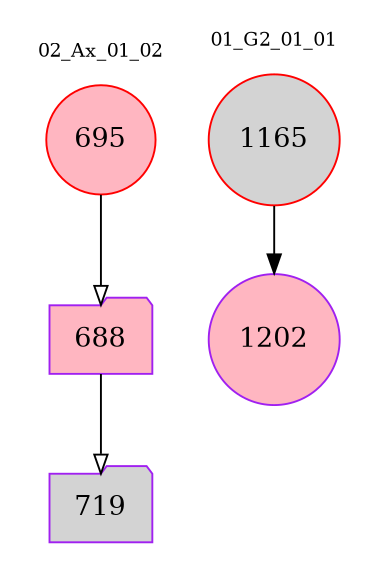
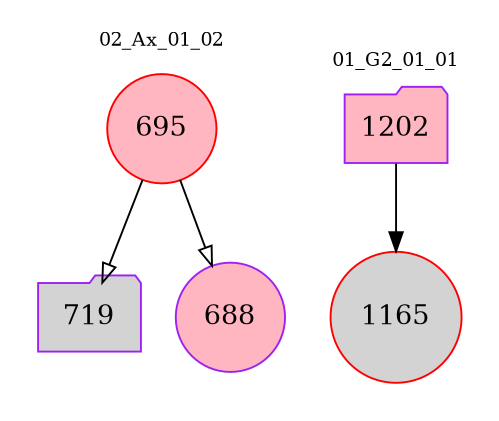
(274, 230) -> (396, 198)
(101, 340) -> (230, 317)
(274, 340) -> (396, 129)
(101, 414) -> (126, 222)
